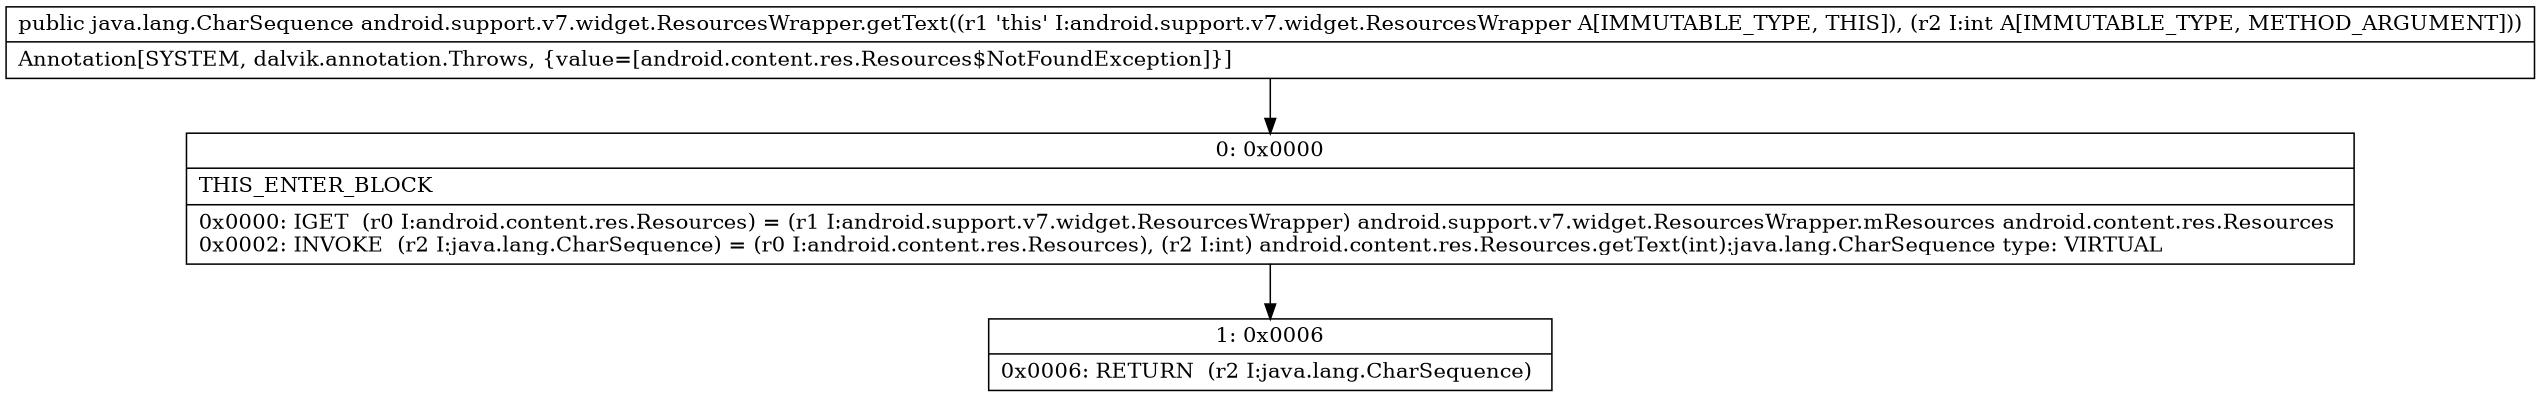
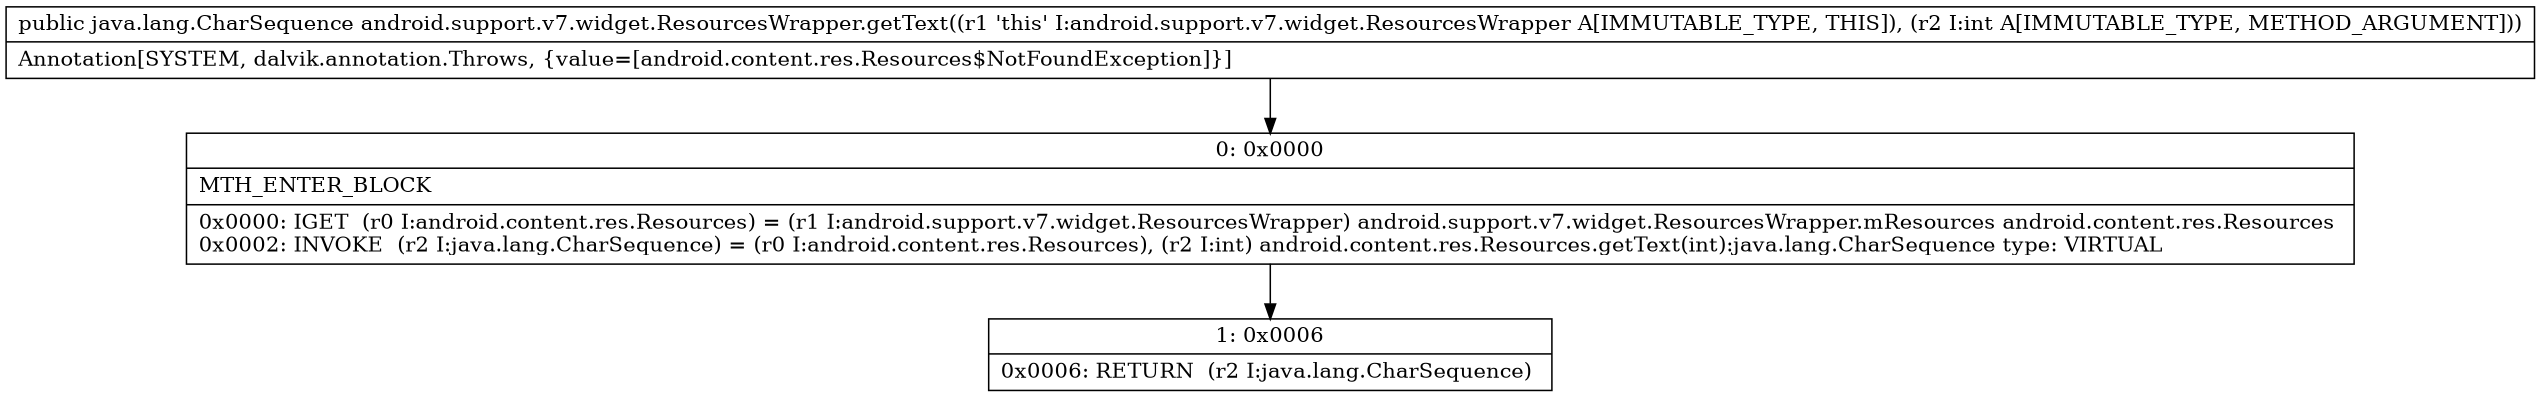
(316, 186) -> (316, 186)
